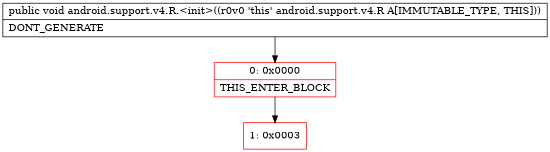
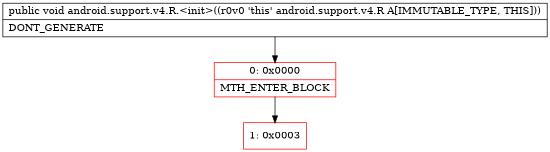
(275, 88) -> (275, 88)
